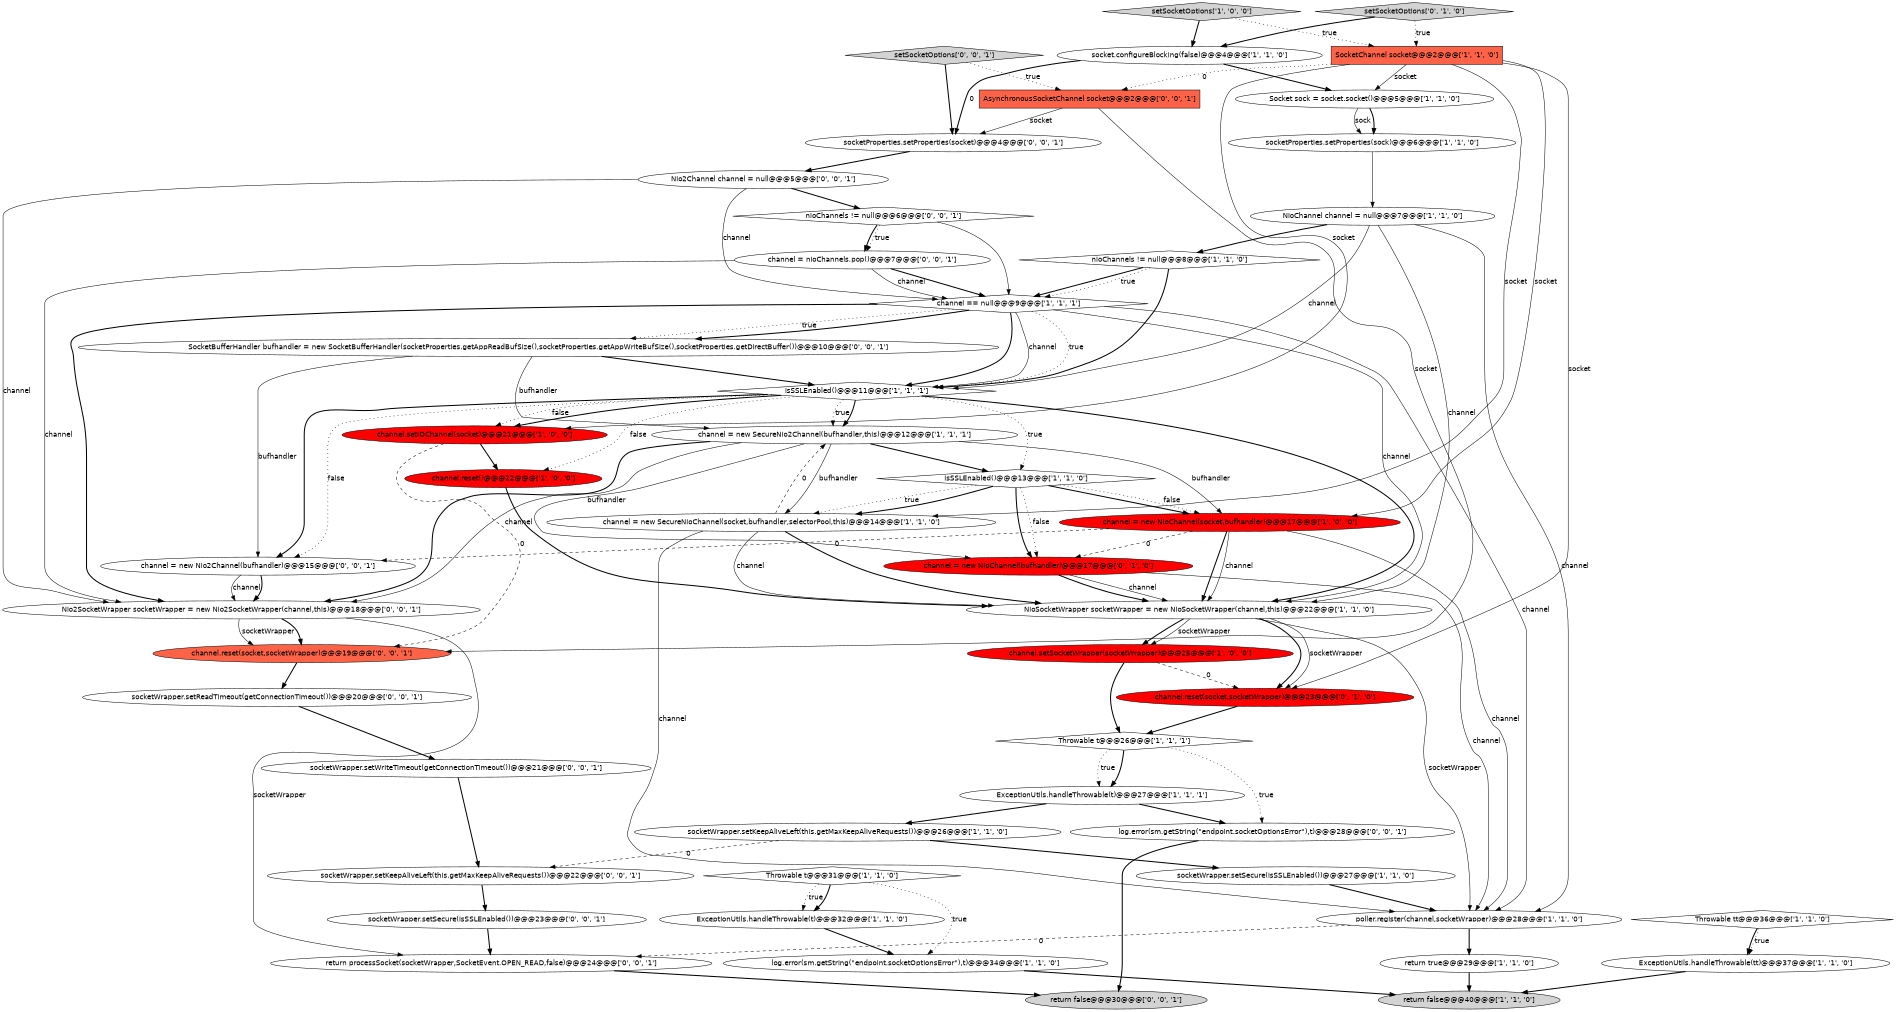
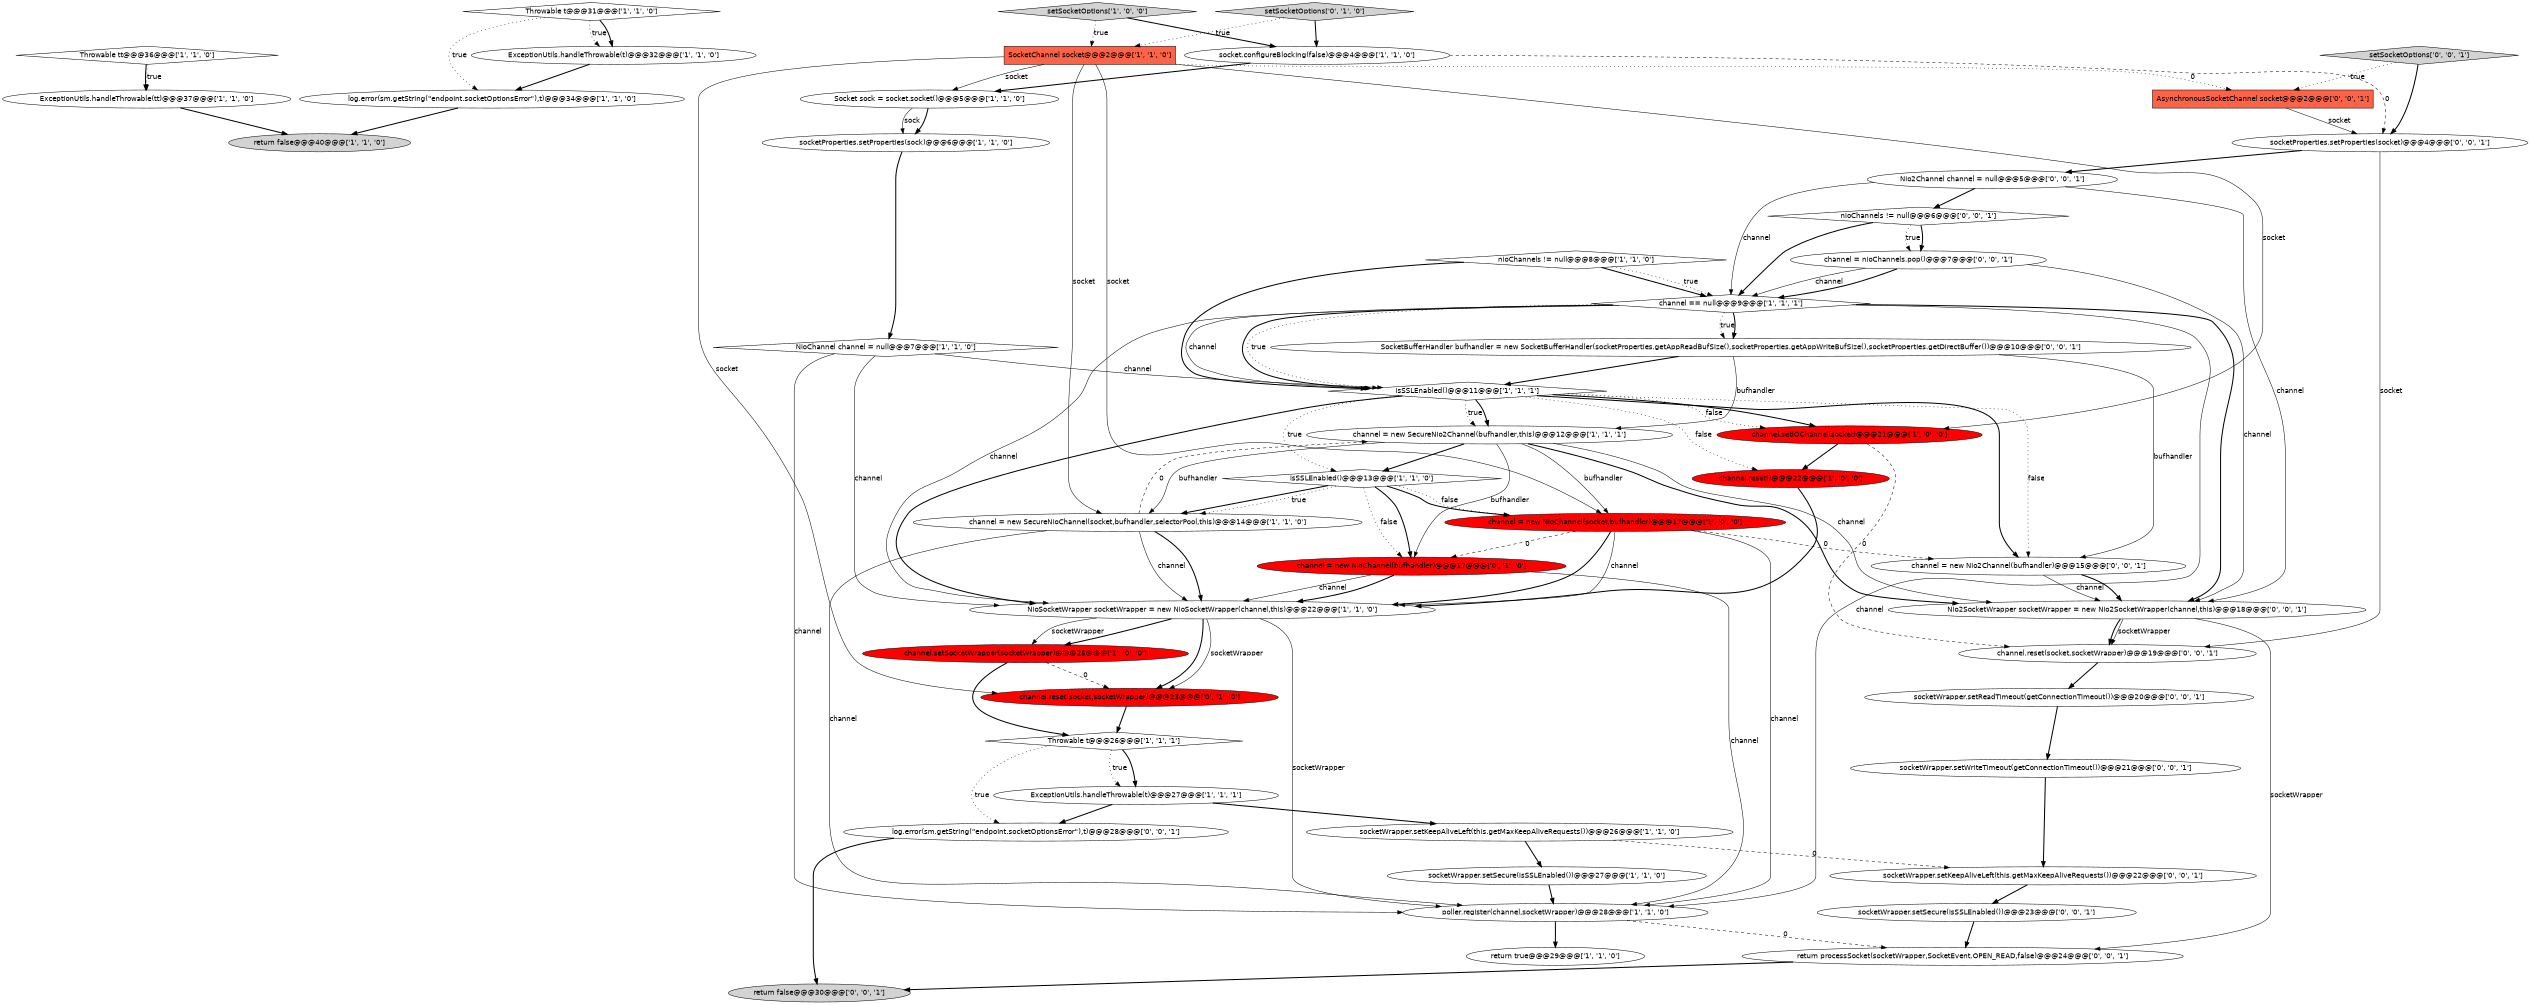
(999, 75) -> (1936, 63)
(1372, 177) -> (896, 243)
(1373, 216) -> (886, 347)
(1258, 238) -> none
(986, 243) -> (1801, 244)
(1262, 636) -> (2380, 470)
(302, 654) -> (2107, 654)
(1469, 979) -> none
